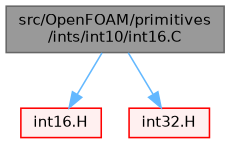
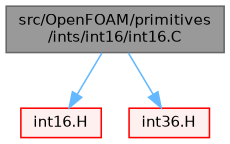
(115, 29) -> (115, 29)
(169, 123) -> (169, 123)
